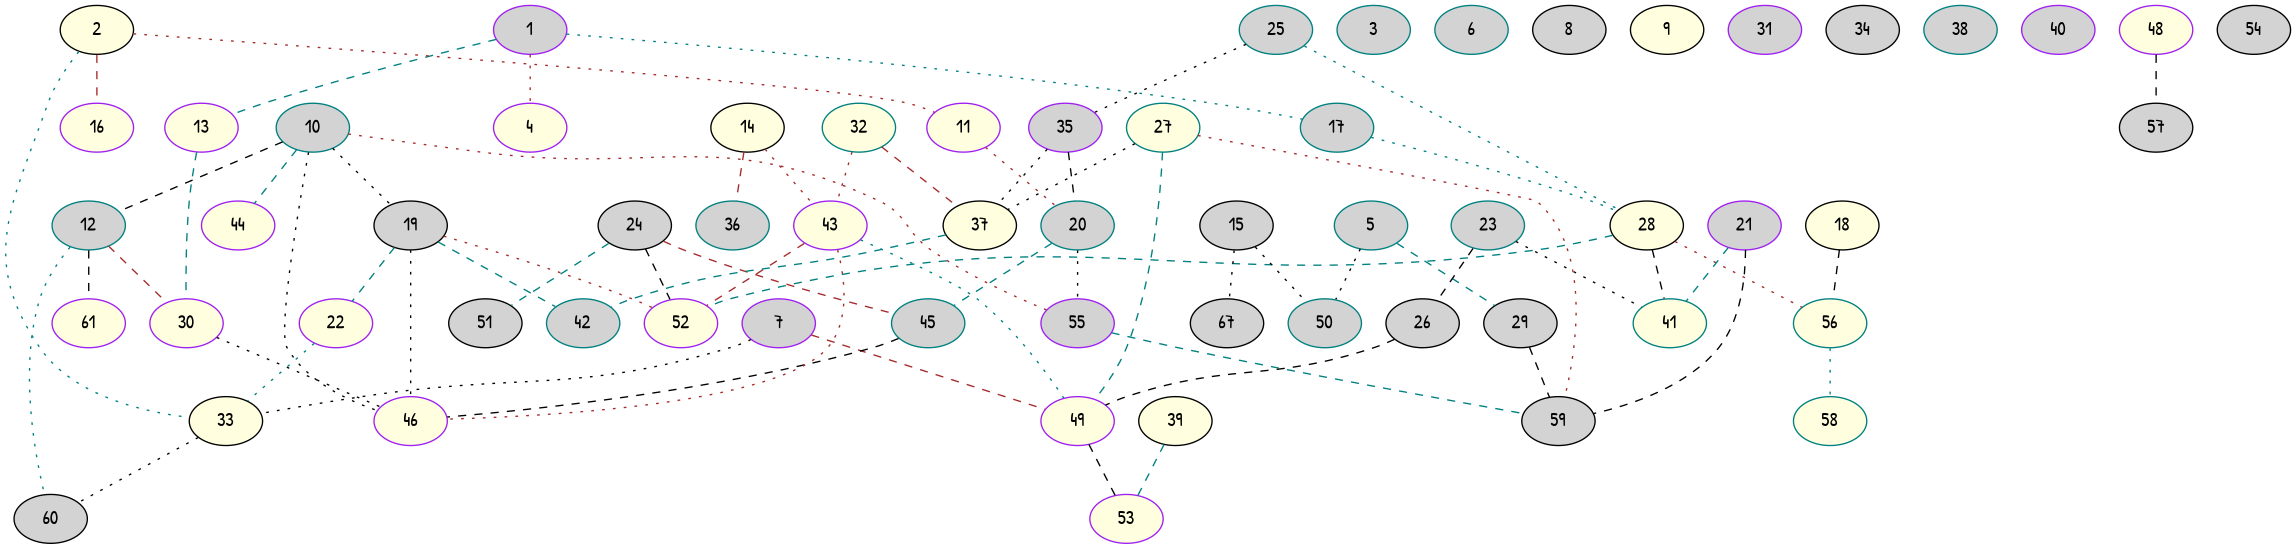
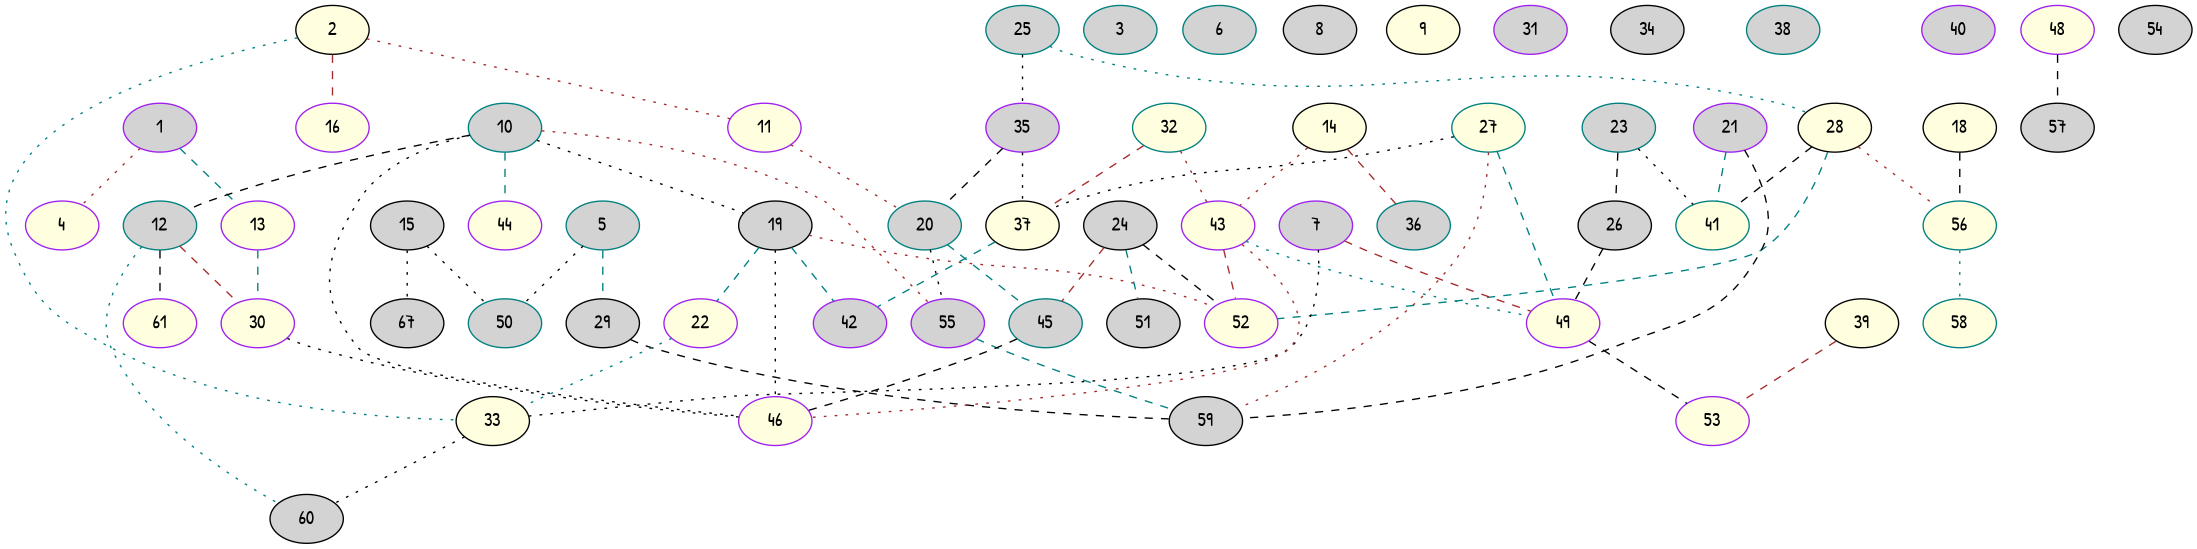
(1337, 128) -> none
(583, 323) -> (850, 323)
(1151, 470) -> (1787, 372)
